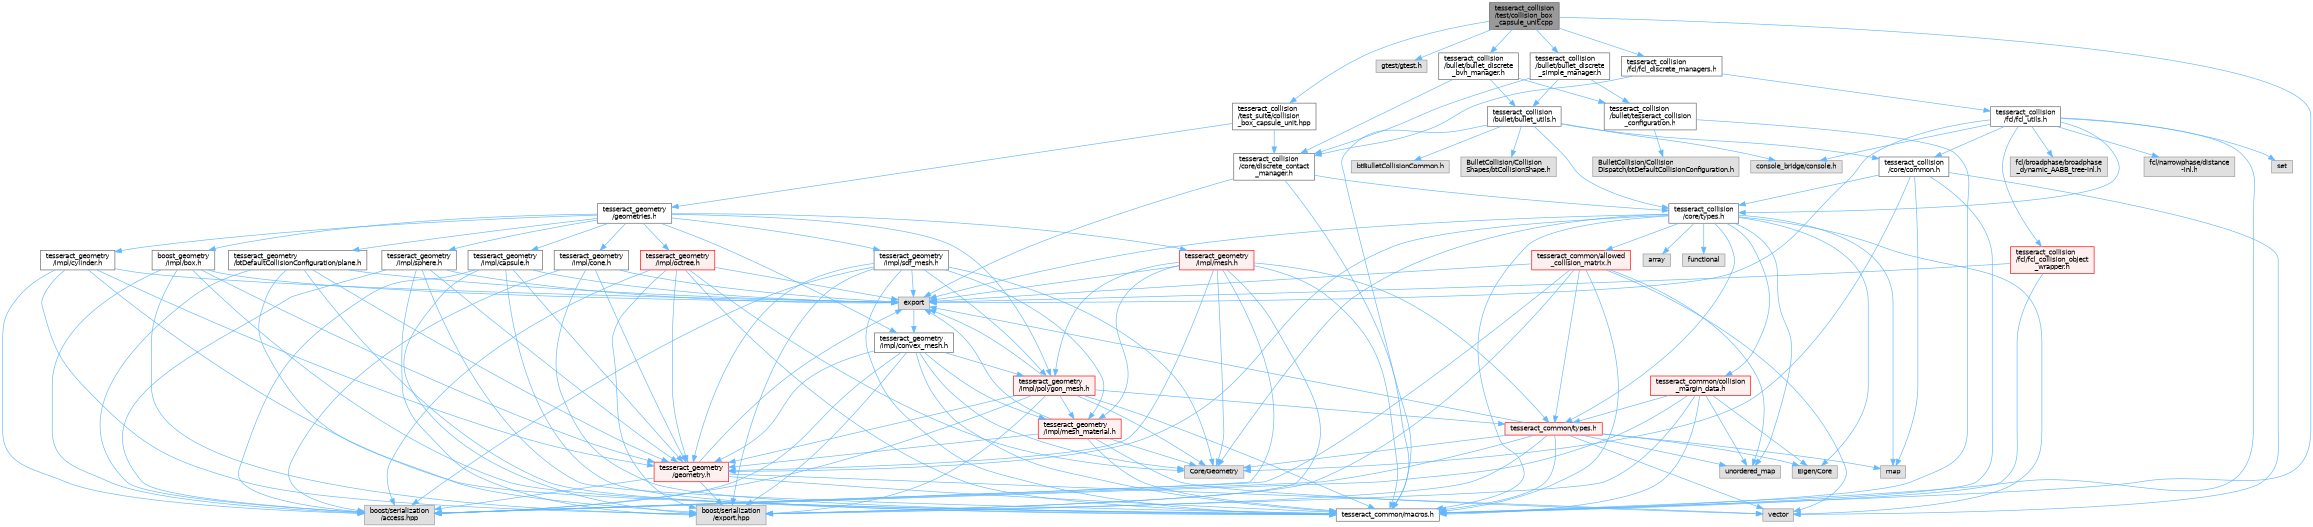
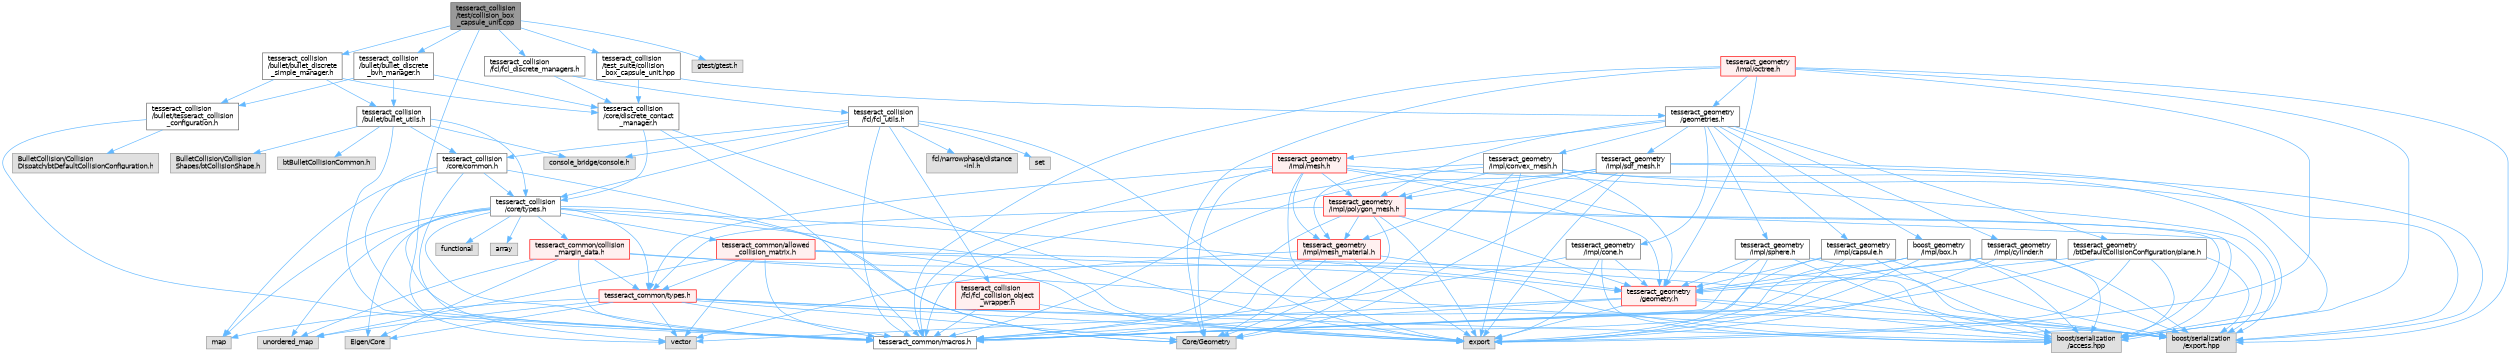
(2059, 167) -> none
(654, 234) -> (1733, 89)
(914, 318) -> (1501, 252)
(752, 327) -> none
